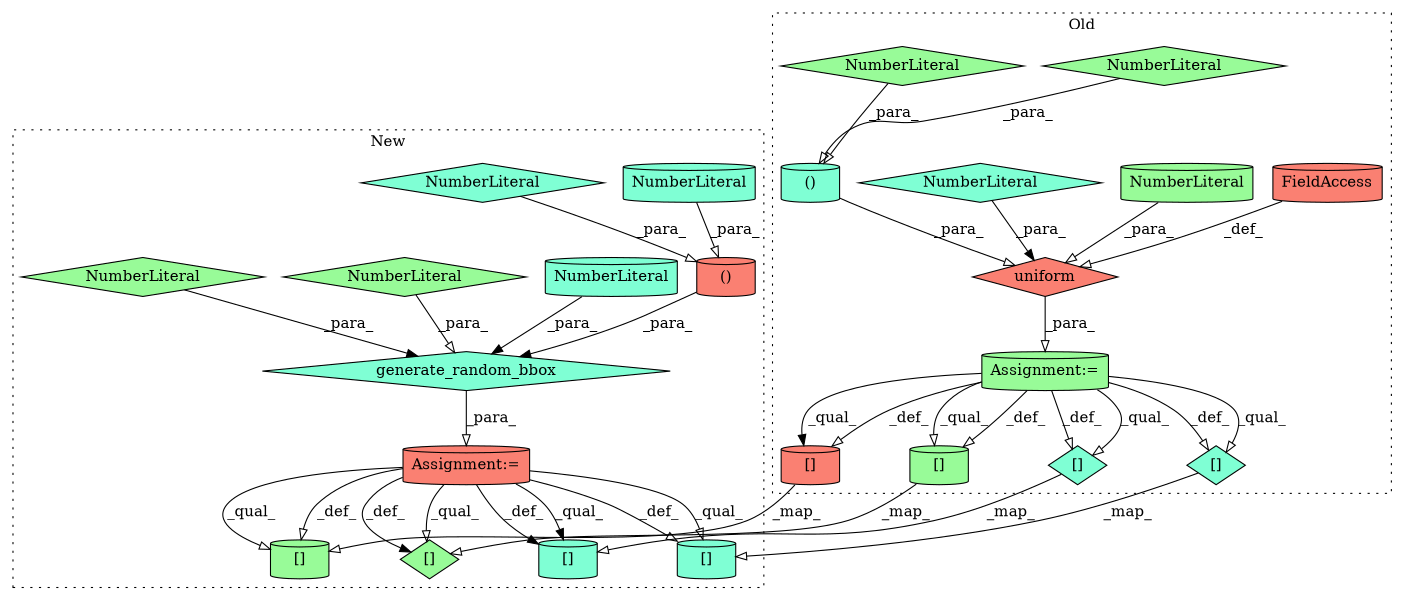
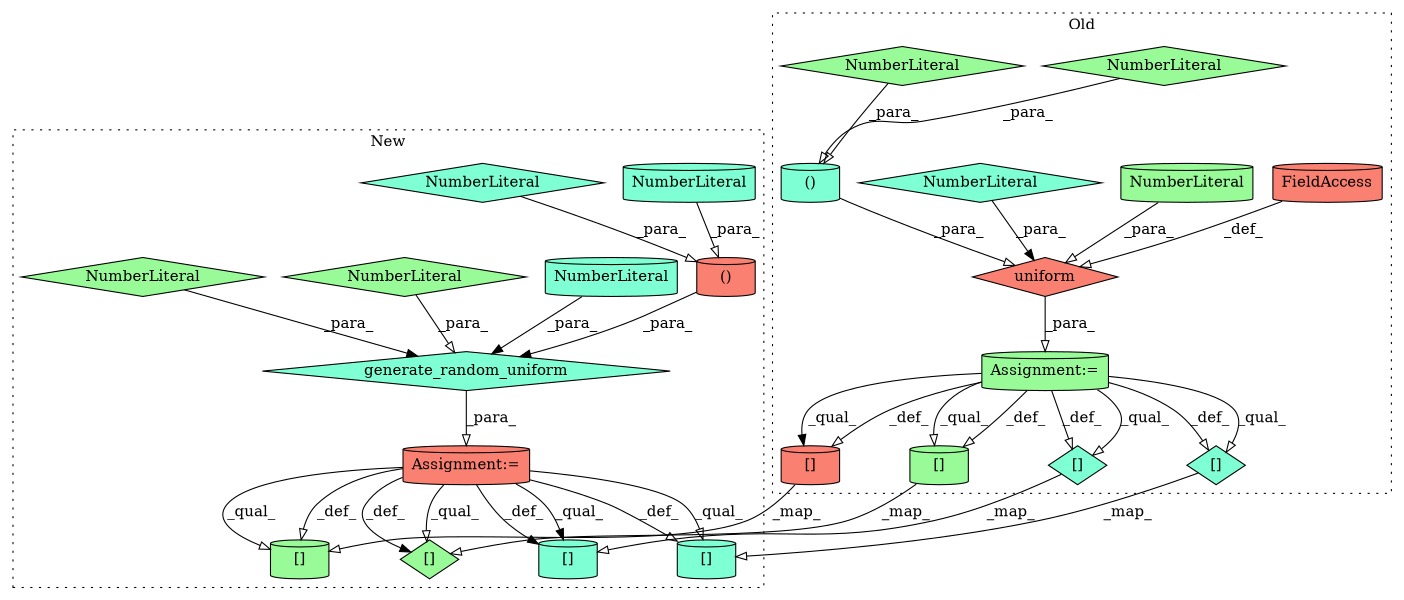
(466, 371) -> (466, 371)
